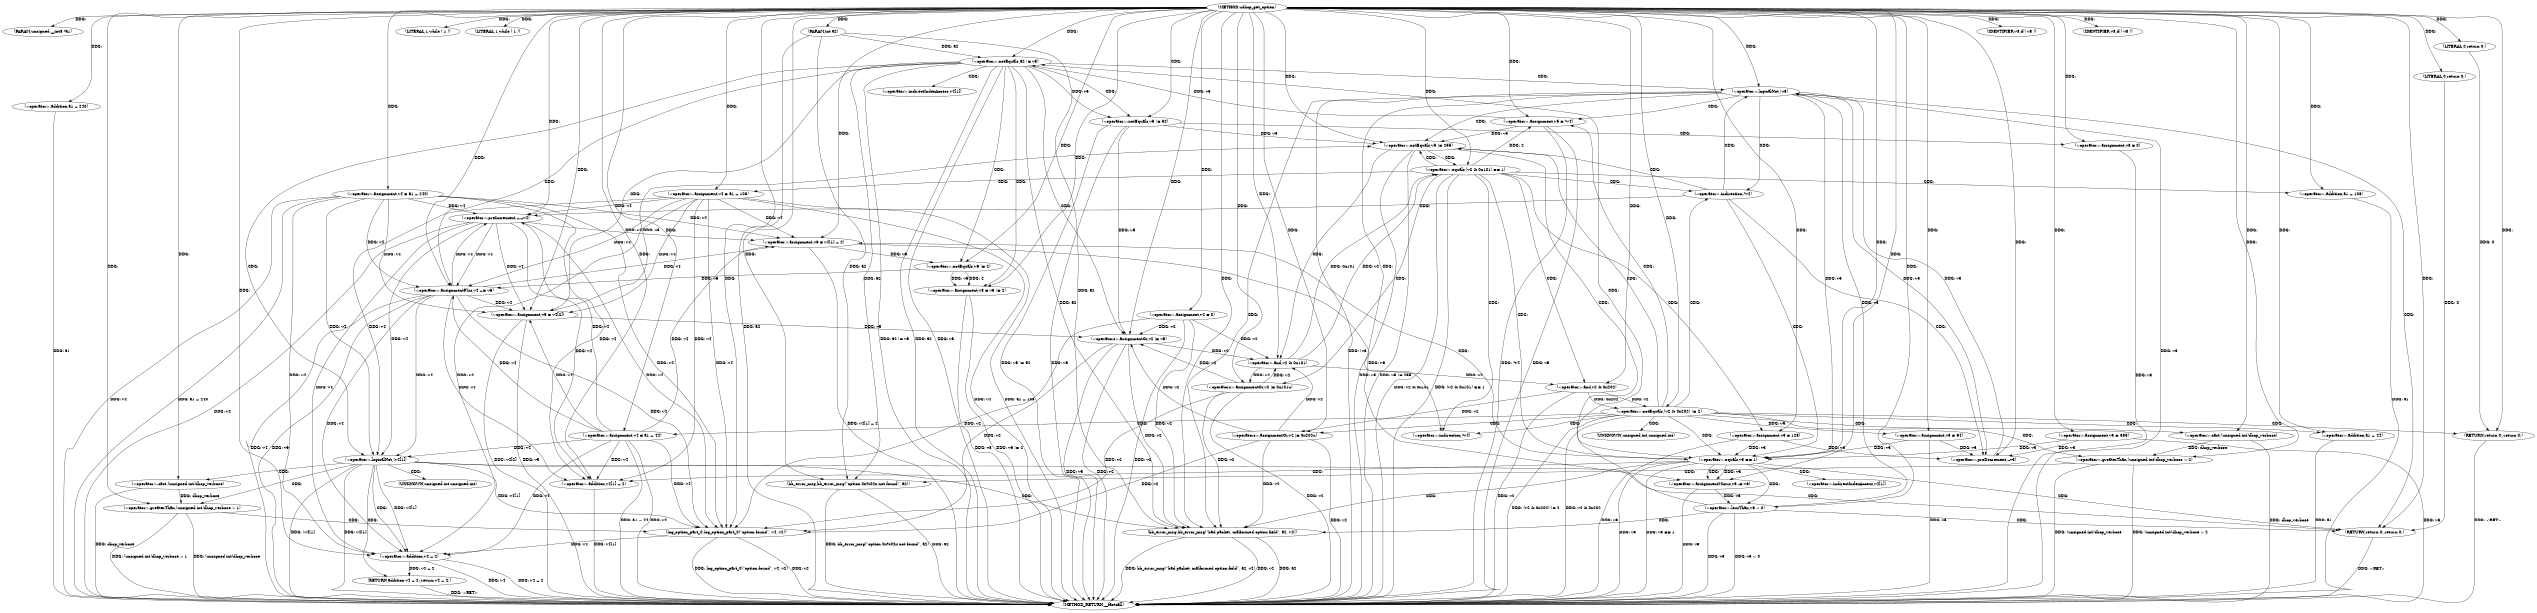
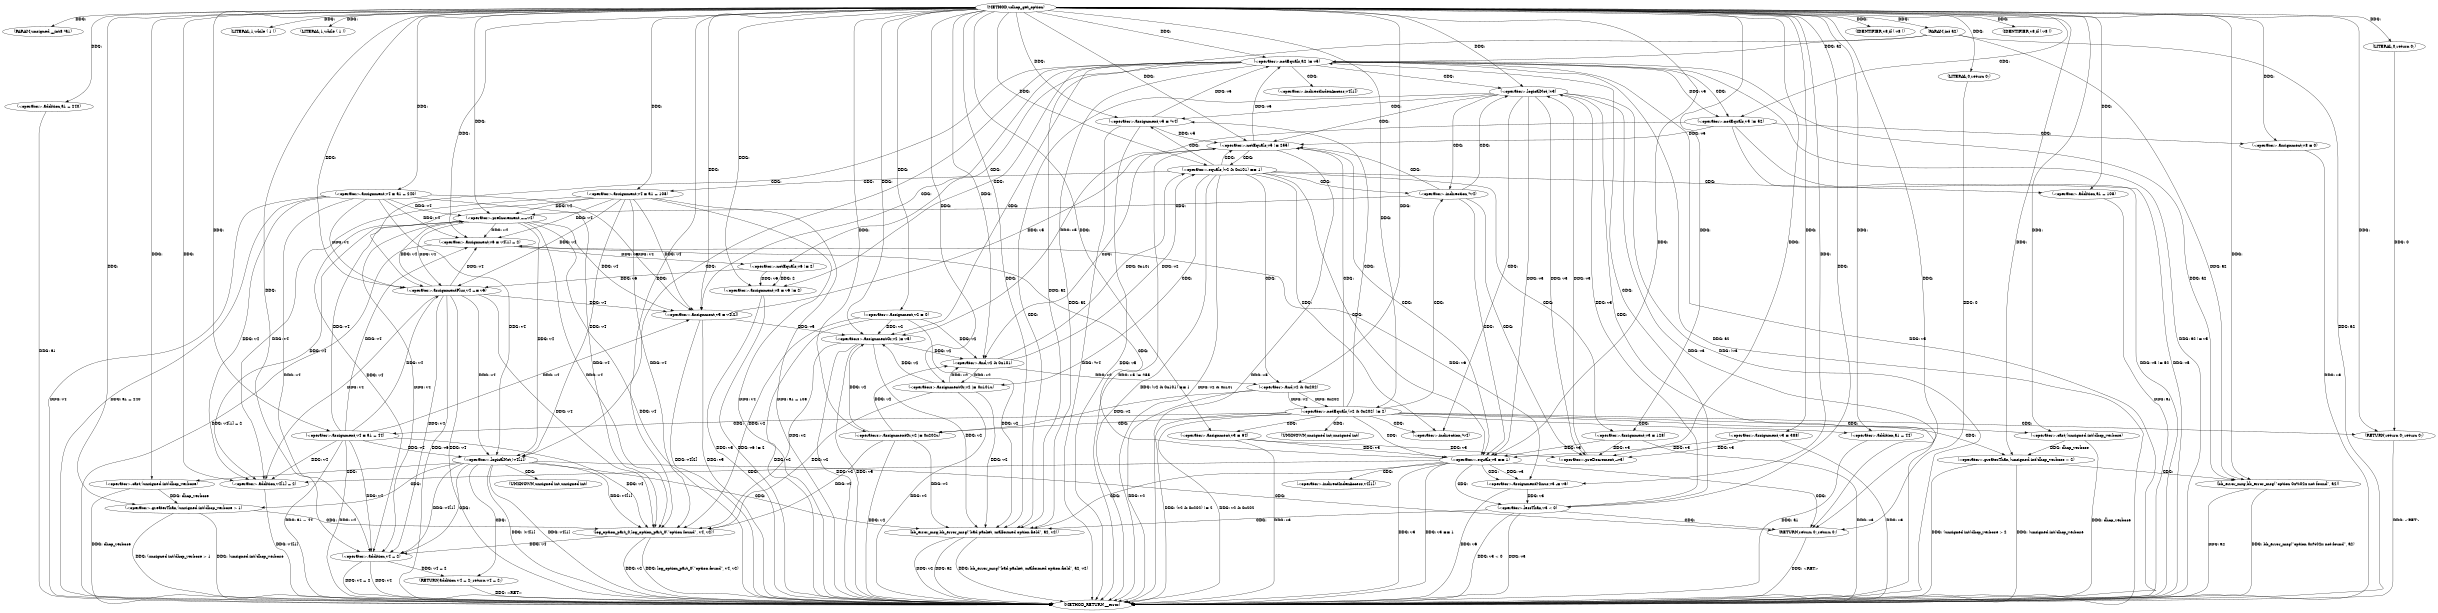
none -> (1256, 99)
(1075, 107) -> none
(1517, 146) -> (1195, 146)
(1777, 424) -> (1293, 424)
(1094, 605) -> (1092, 605)
